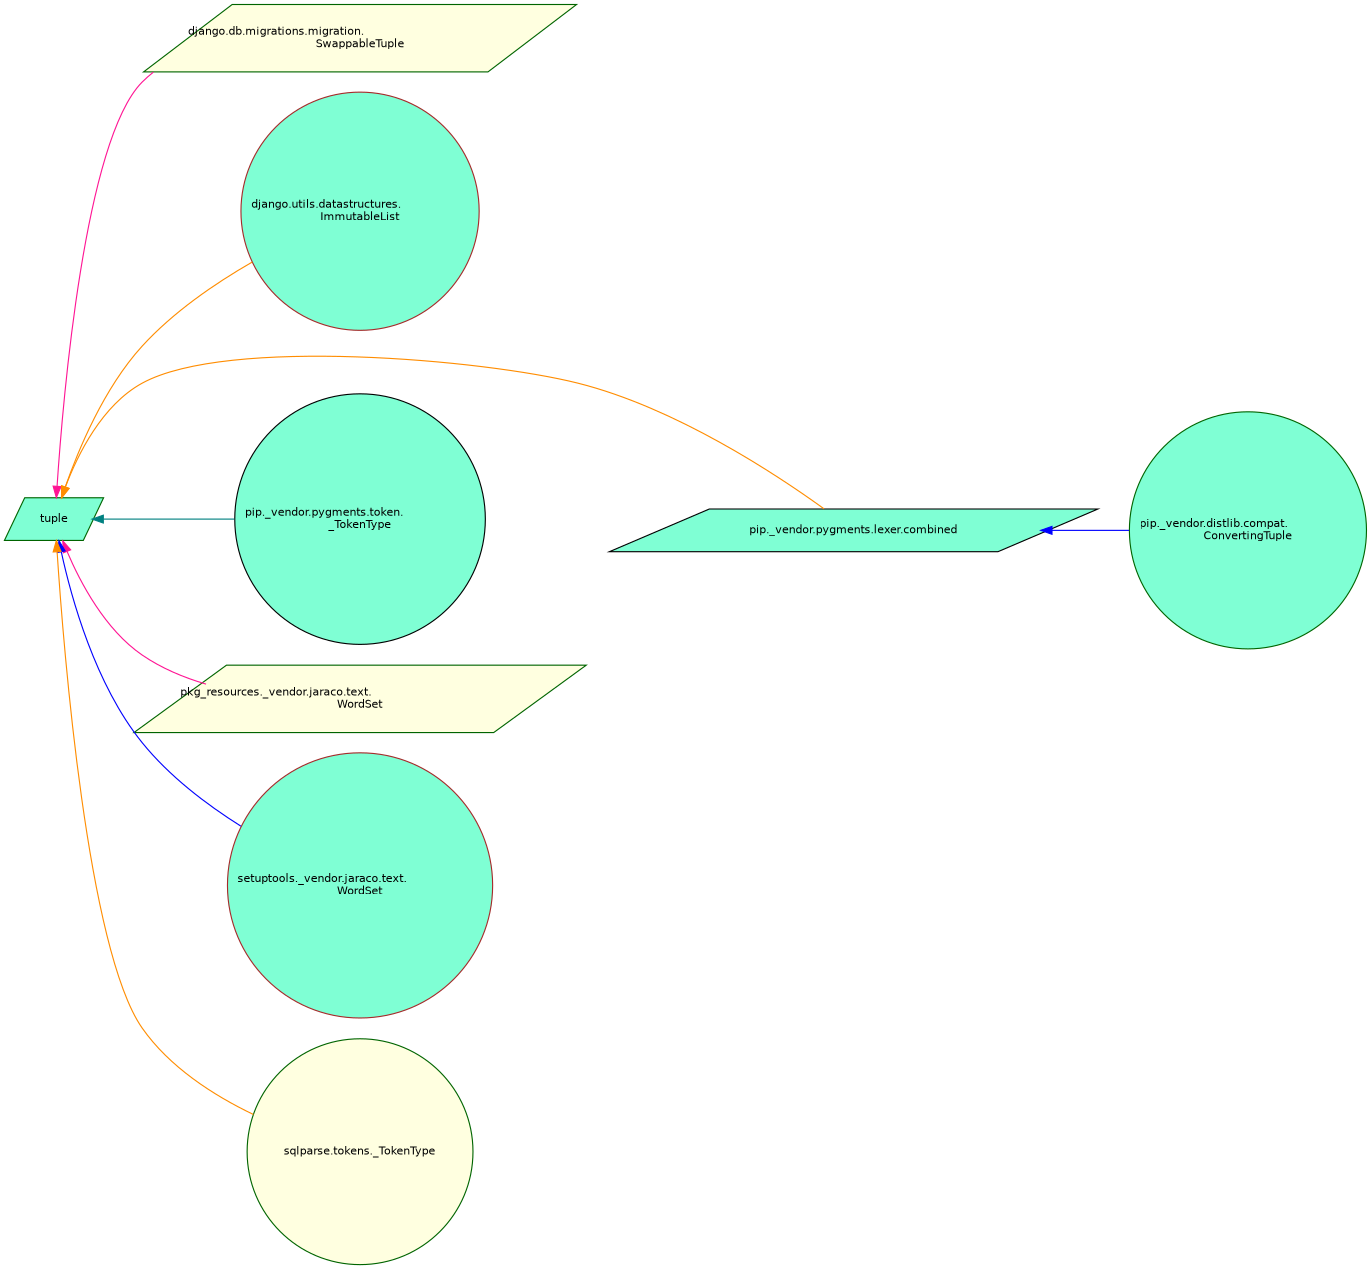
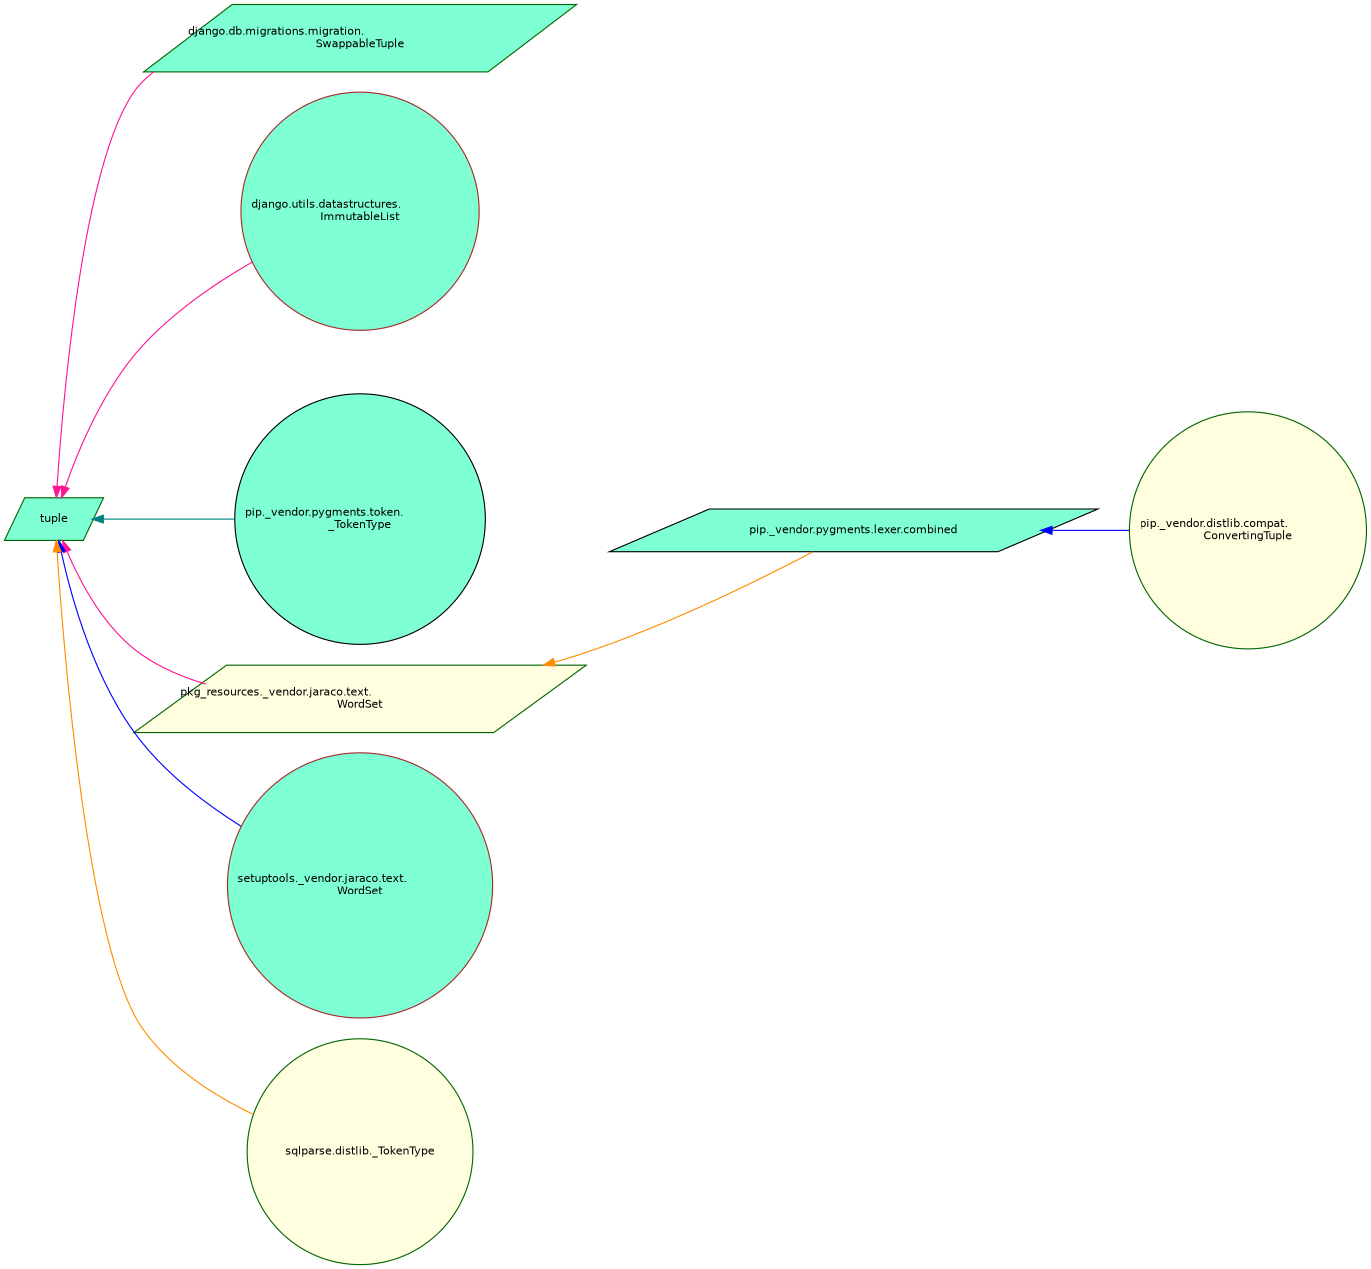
(360, 38) -> (360, 38)
(135, 355) -> (135, 355)
(432, 362) -> (686, 613)
(1248, 530) -> (1248, 530)
(360, 1152) -> (360, 1152)
